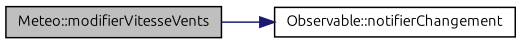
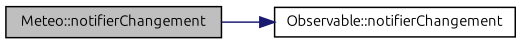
(114, 22) -> (114, 22)
